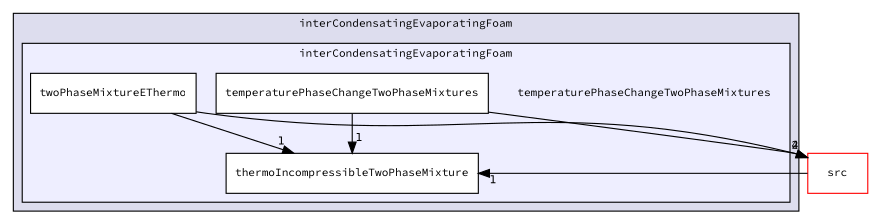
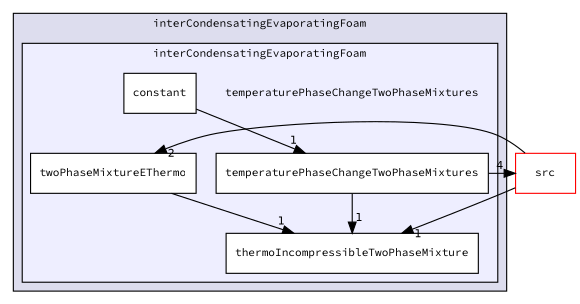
none -> (160, 93)
(497, 123) -> (347, 122)
